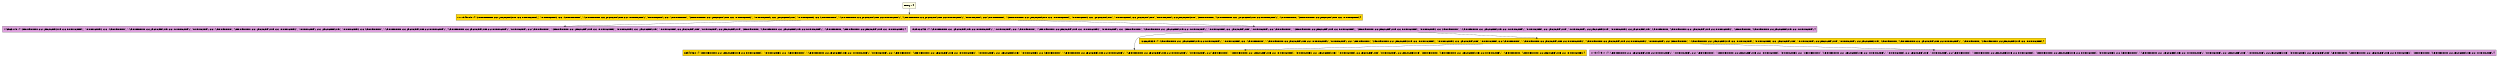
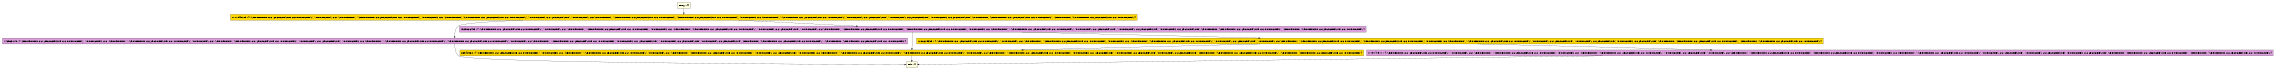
none -> (912, 65)
